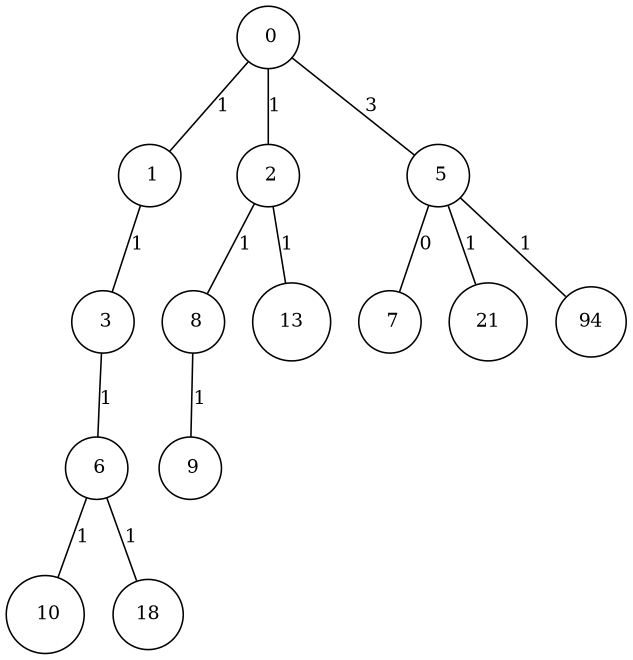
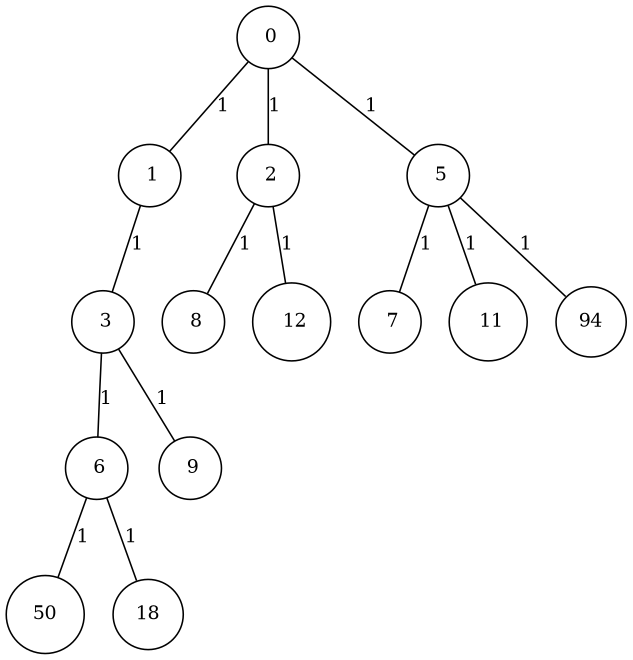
(371, 107) -> (371, 107)
(426, 245) -> (426, 245)
(292, 322) -> (292, 322)
(488, 322) -> (488, 322)
(192, 395) -> (147, 395)
(45, 615) -> (45, 615)
